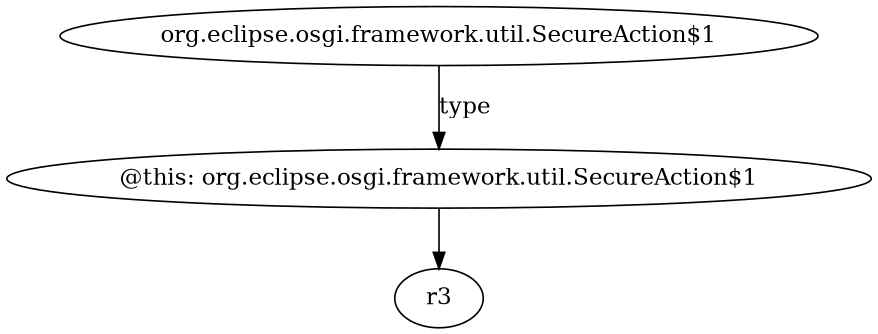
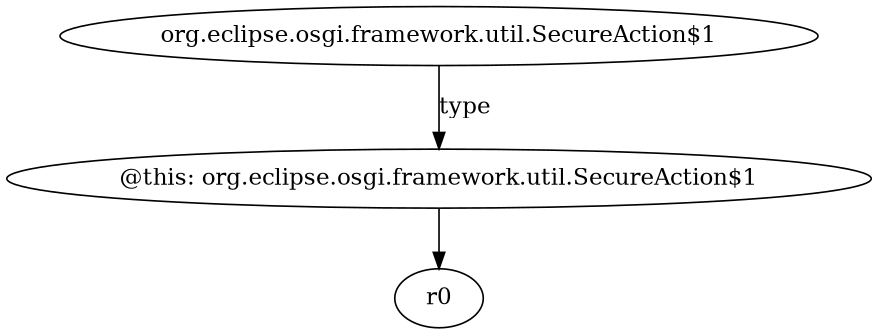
(439, 298) -> (439, 298)
